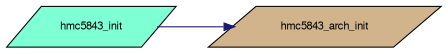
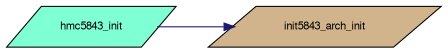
(325, 27) -> (325, 27)
